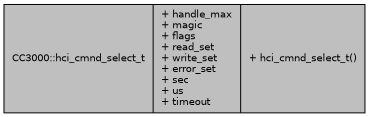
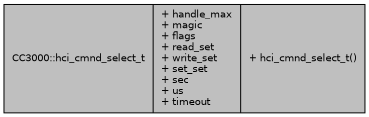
(188, 69) -> (184, 69)
